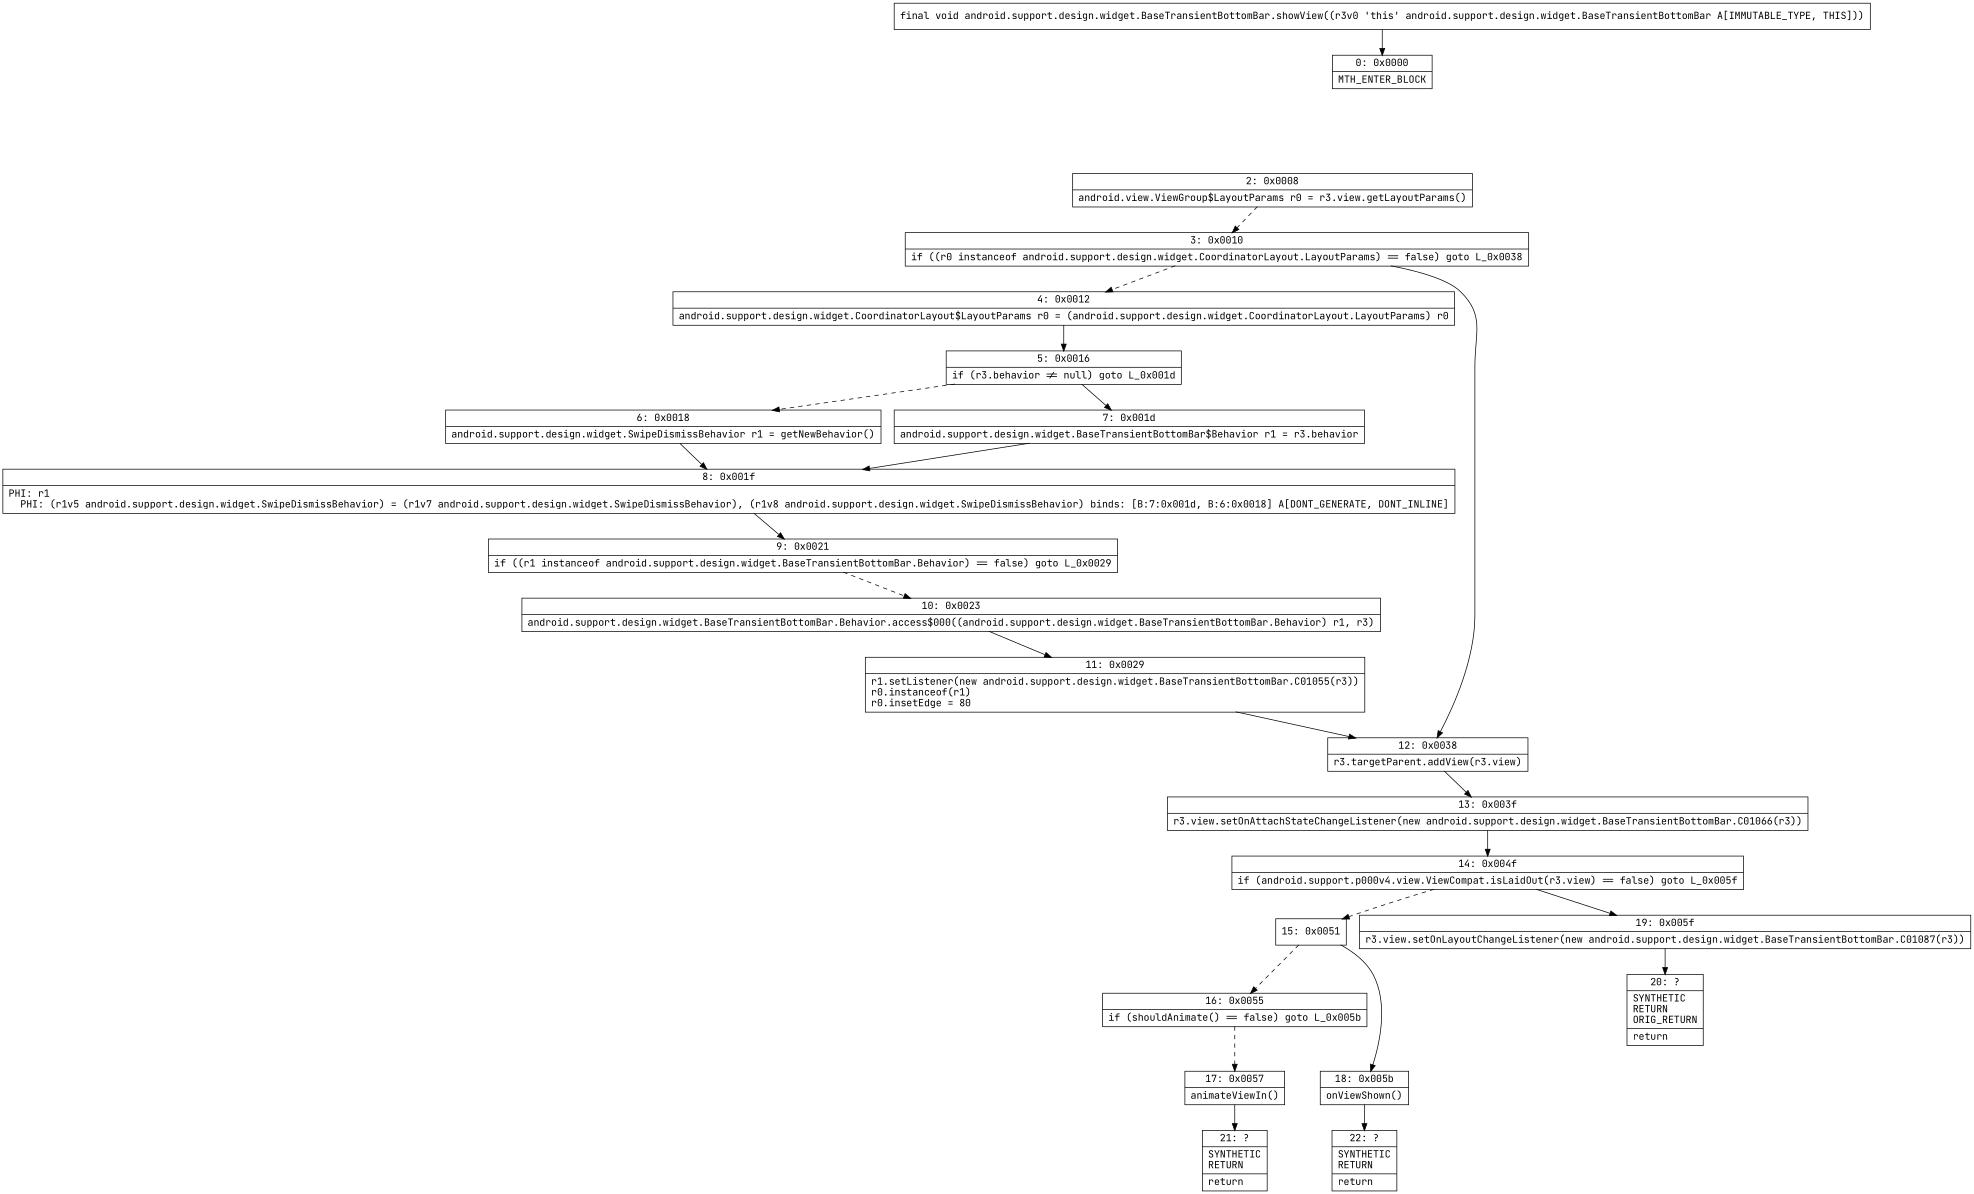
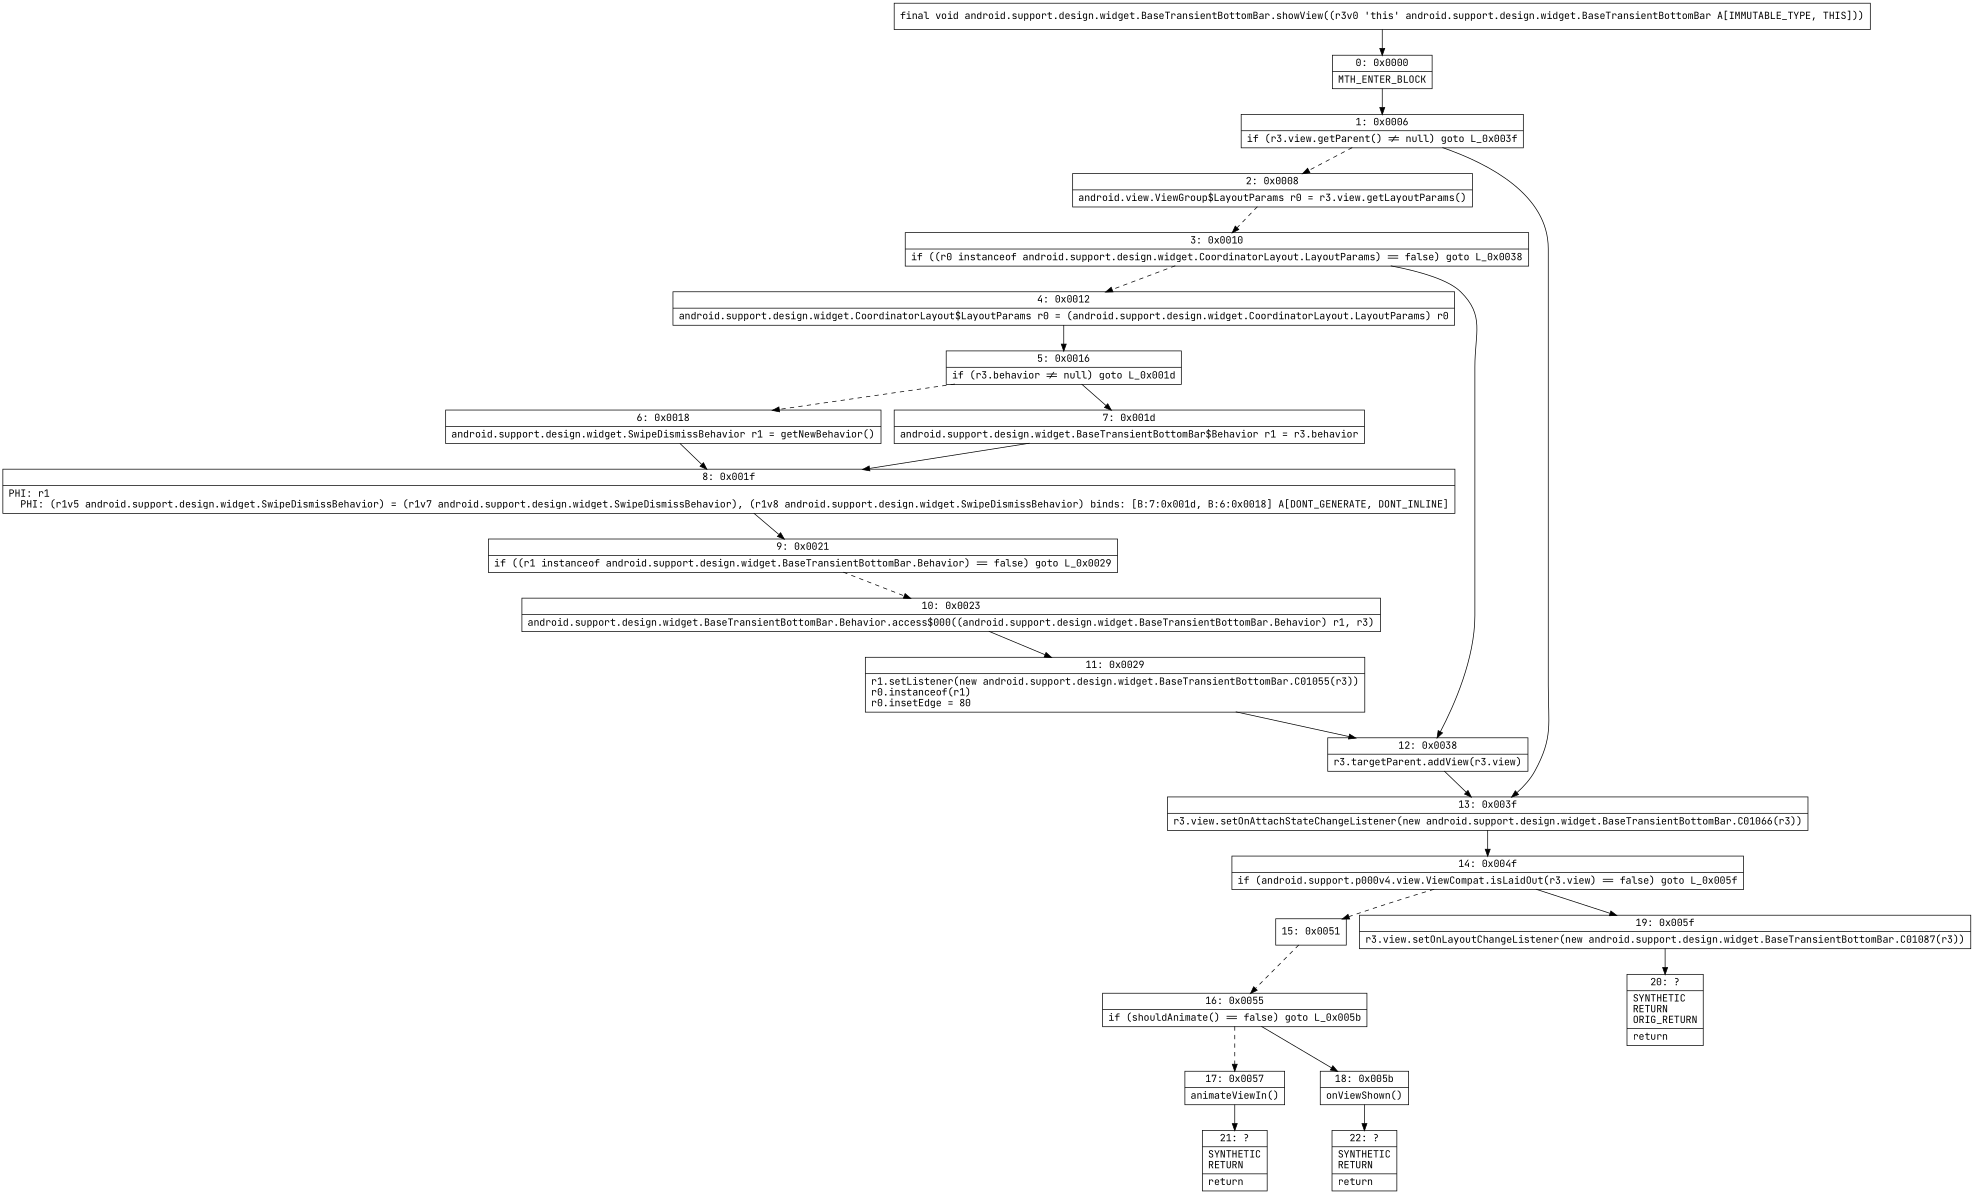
none -> (1382, 131)
(1380, 997) -> (1296, 1047)
